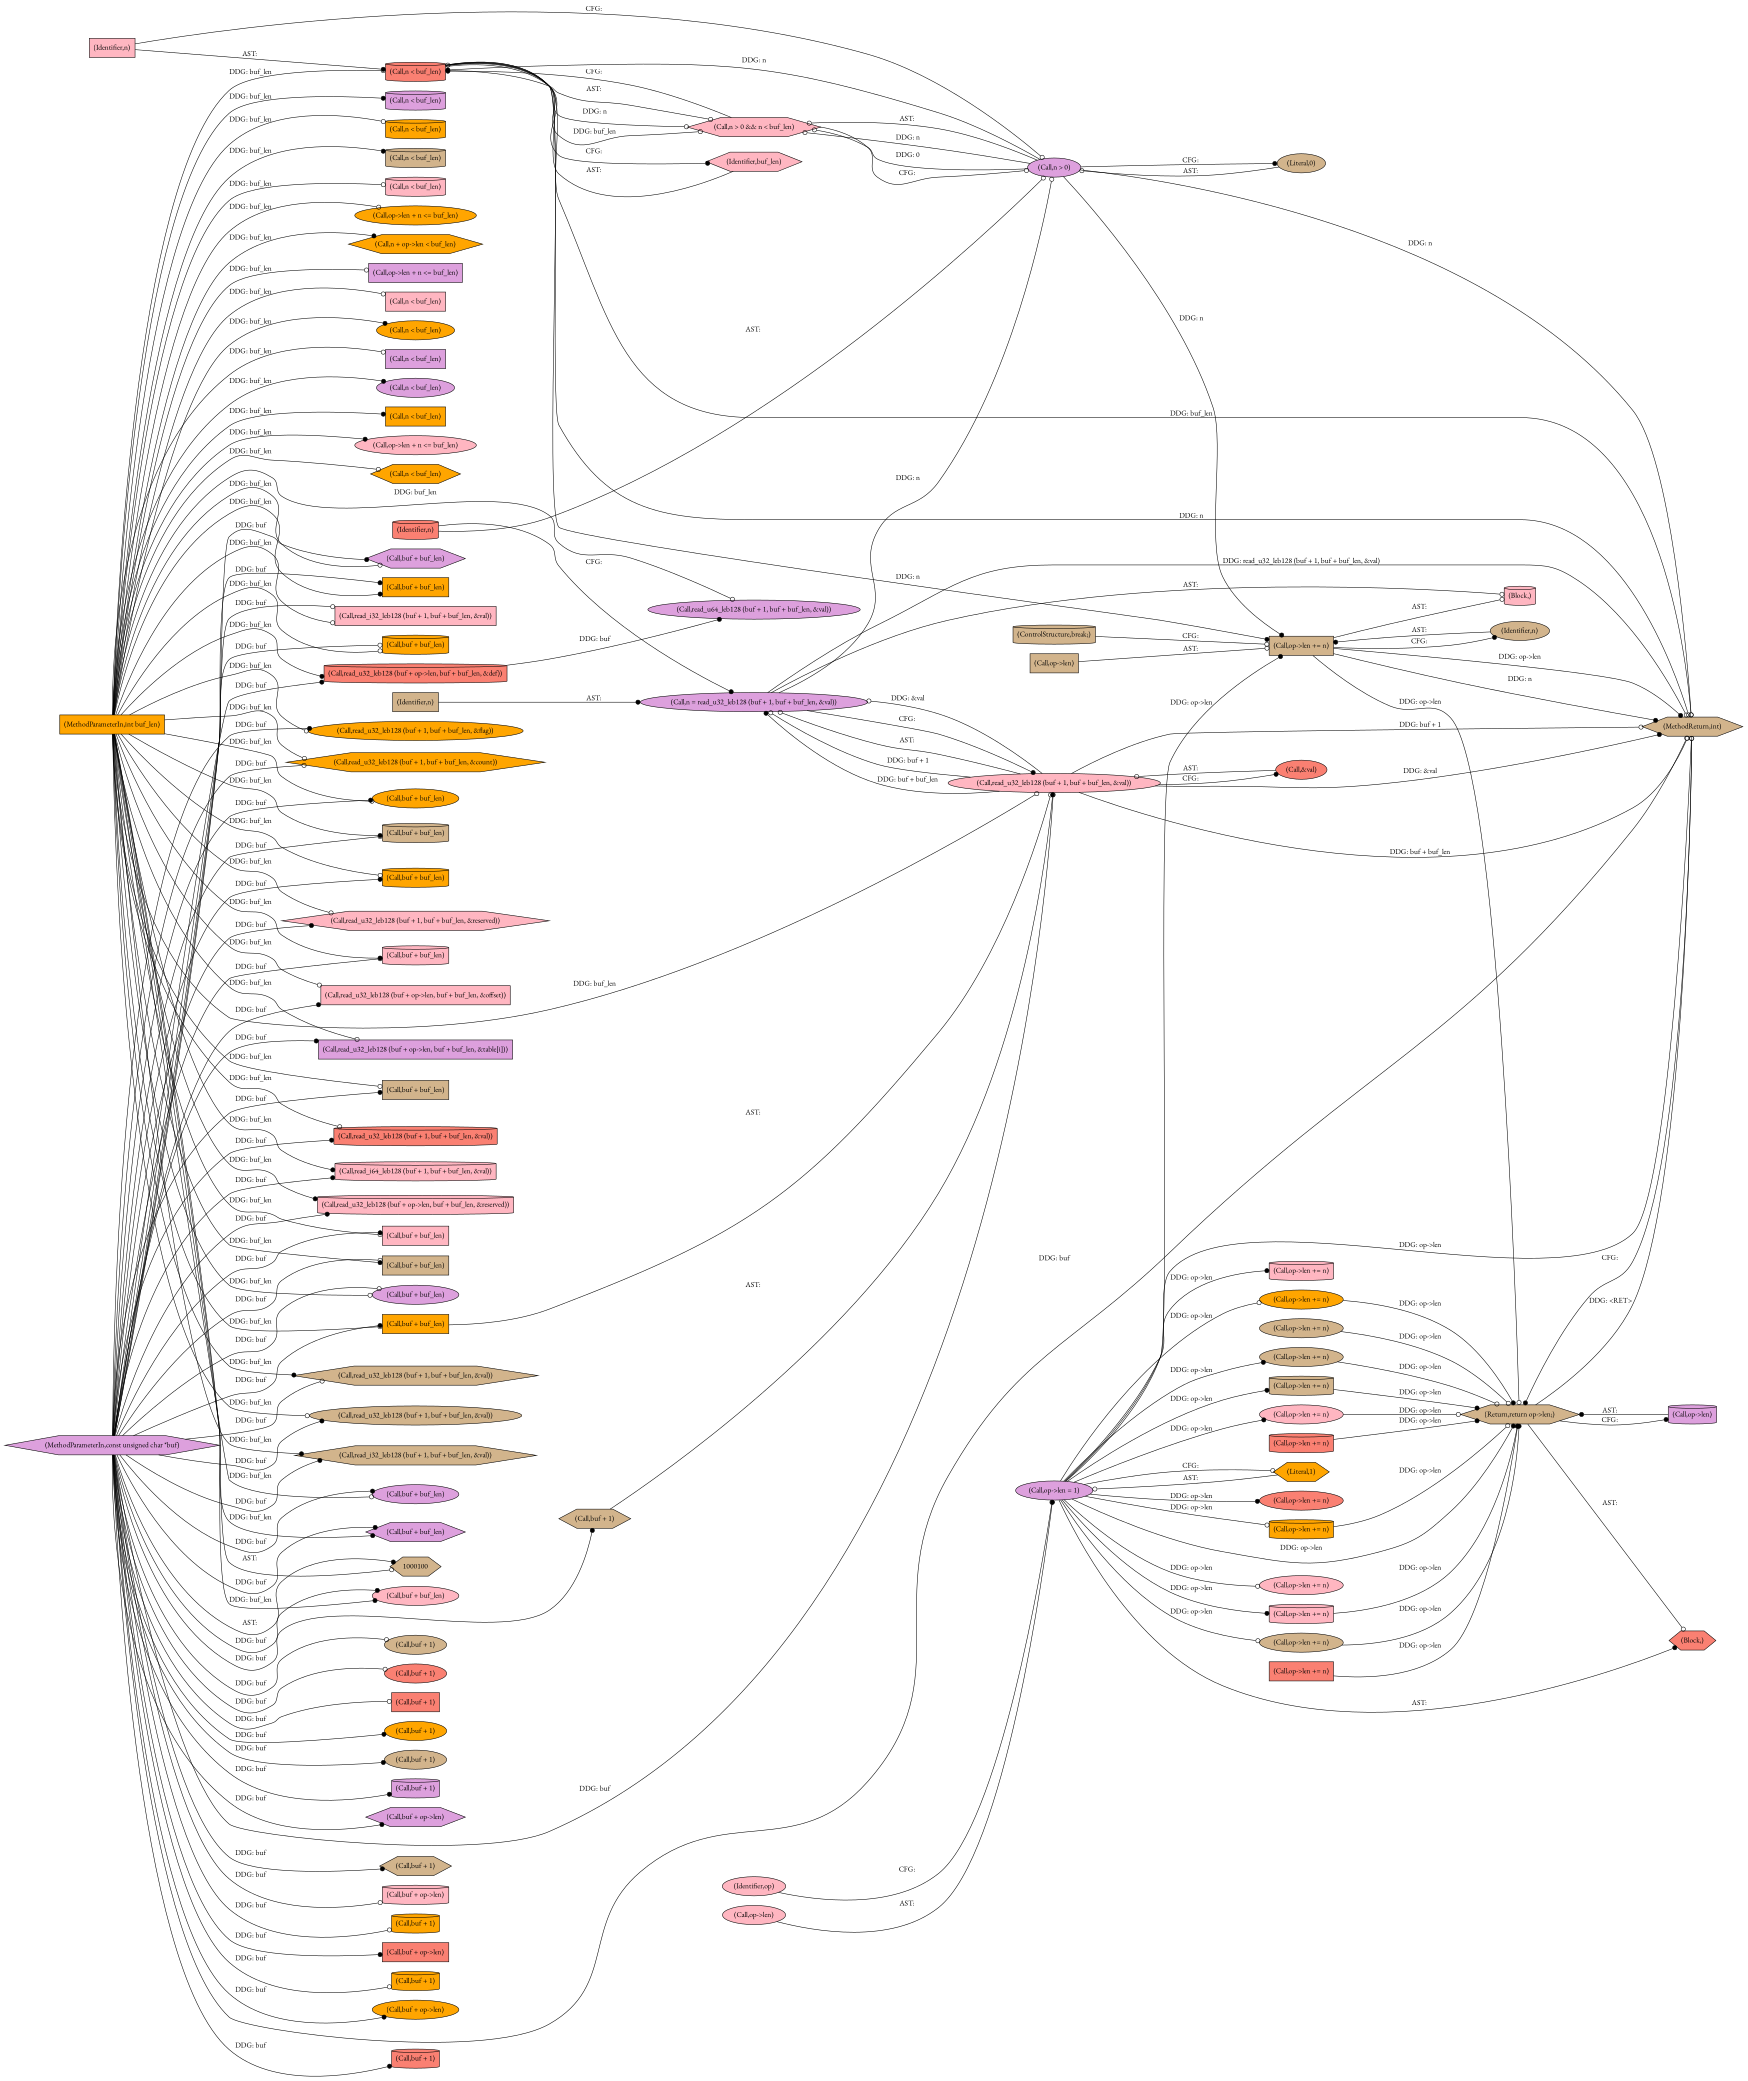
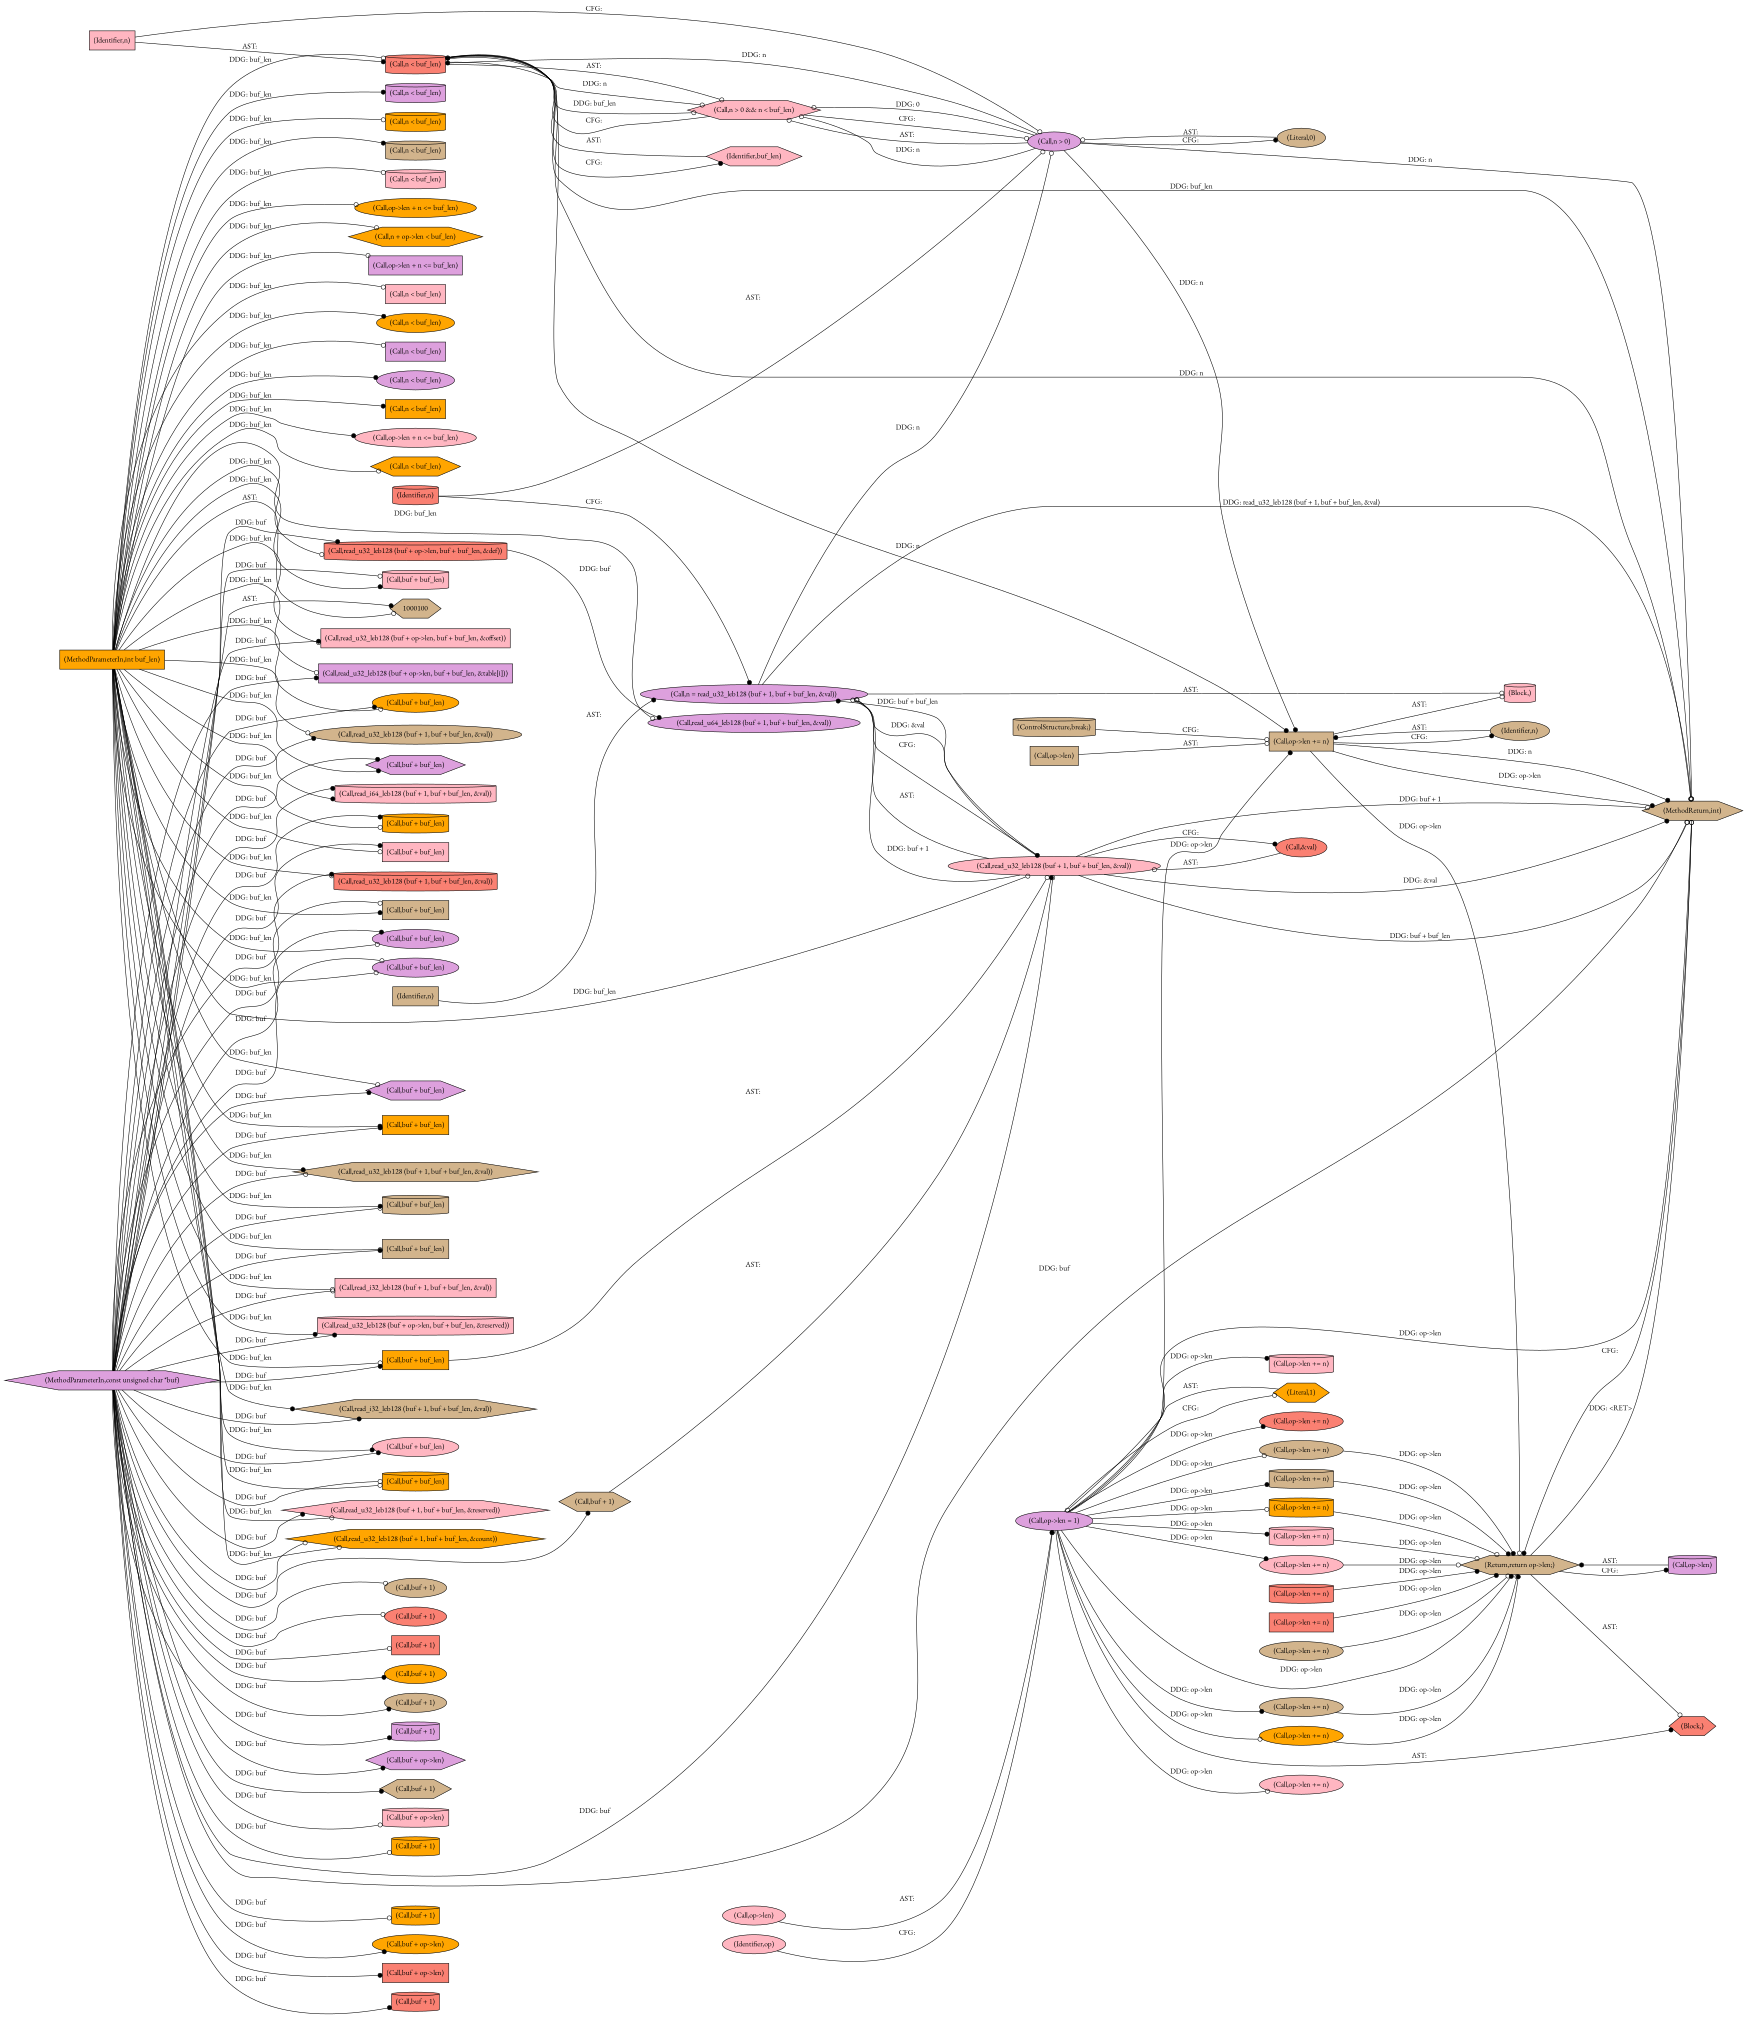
(165, 409) -> (171, 370)
(213, 642) -> (205, 491)
(416, 731) -> none
